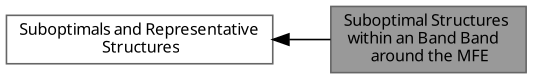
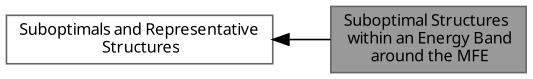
(428, 40) -> (428, 40)
